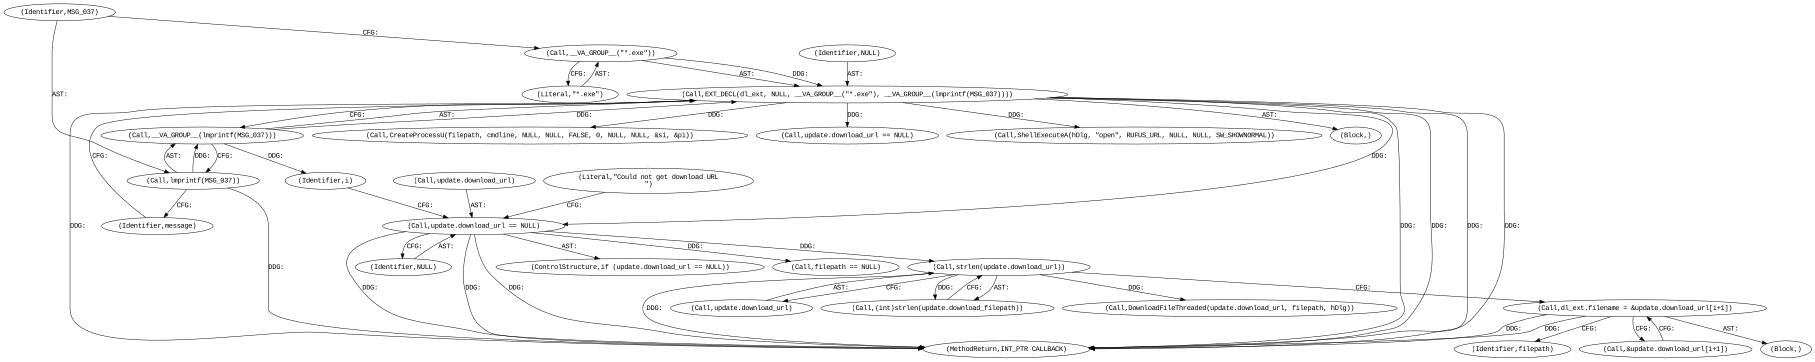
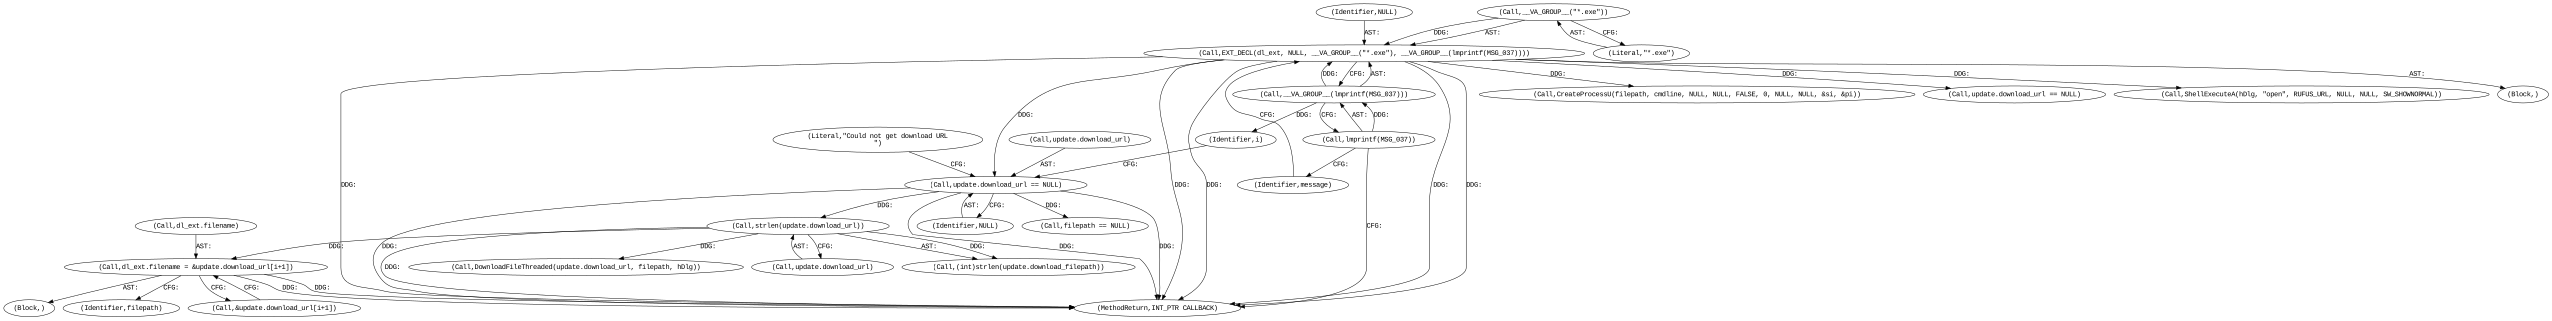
(60, 12) -> none
none -> (196, 226)
(278, 267) -> (1376, 226)
(630, 267) -> none
(962, 288) -> none
(1365, 288) -> (339, 247)
